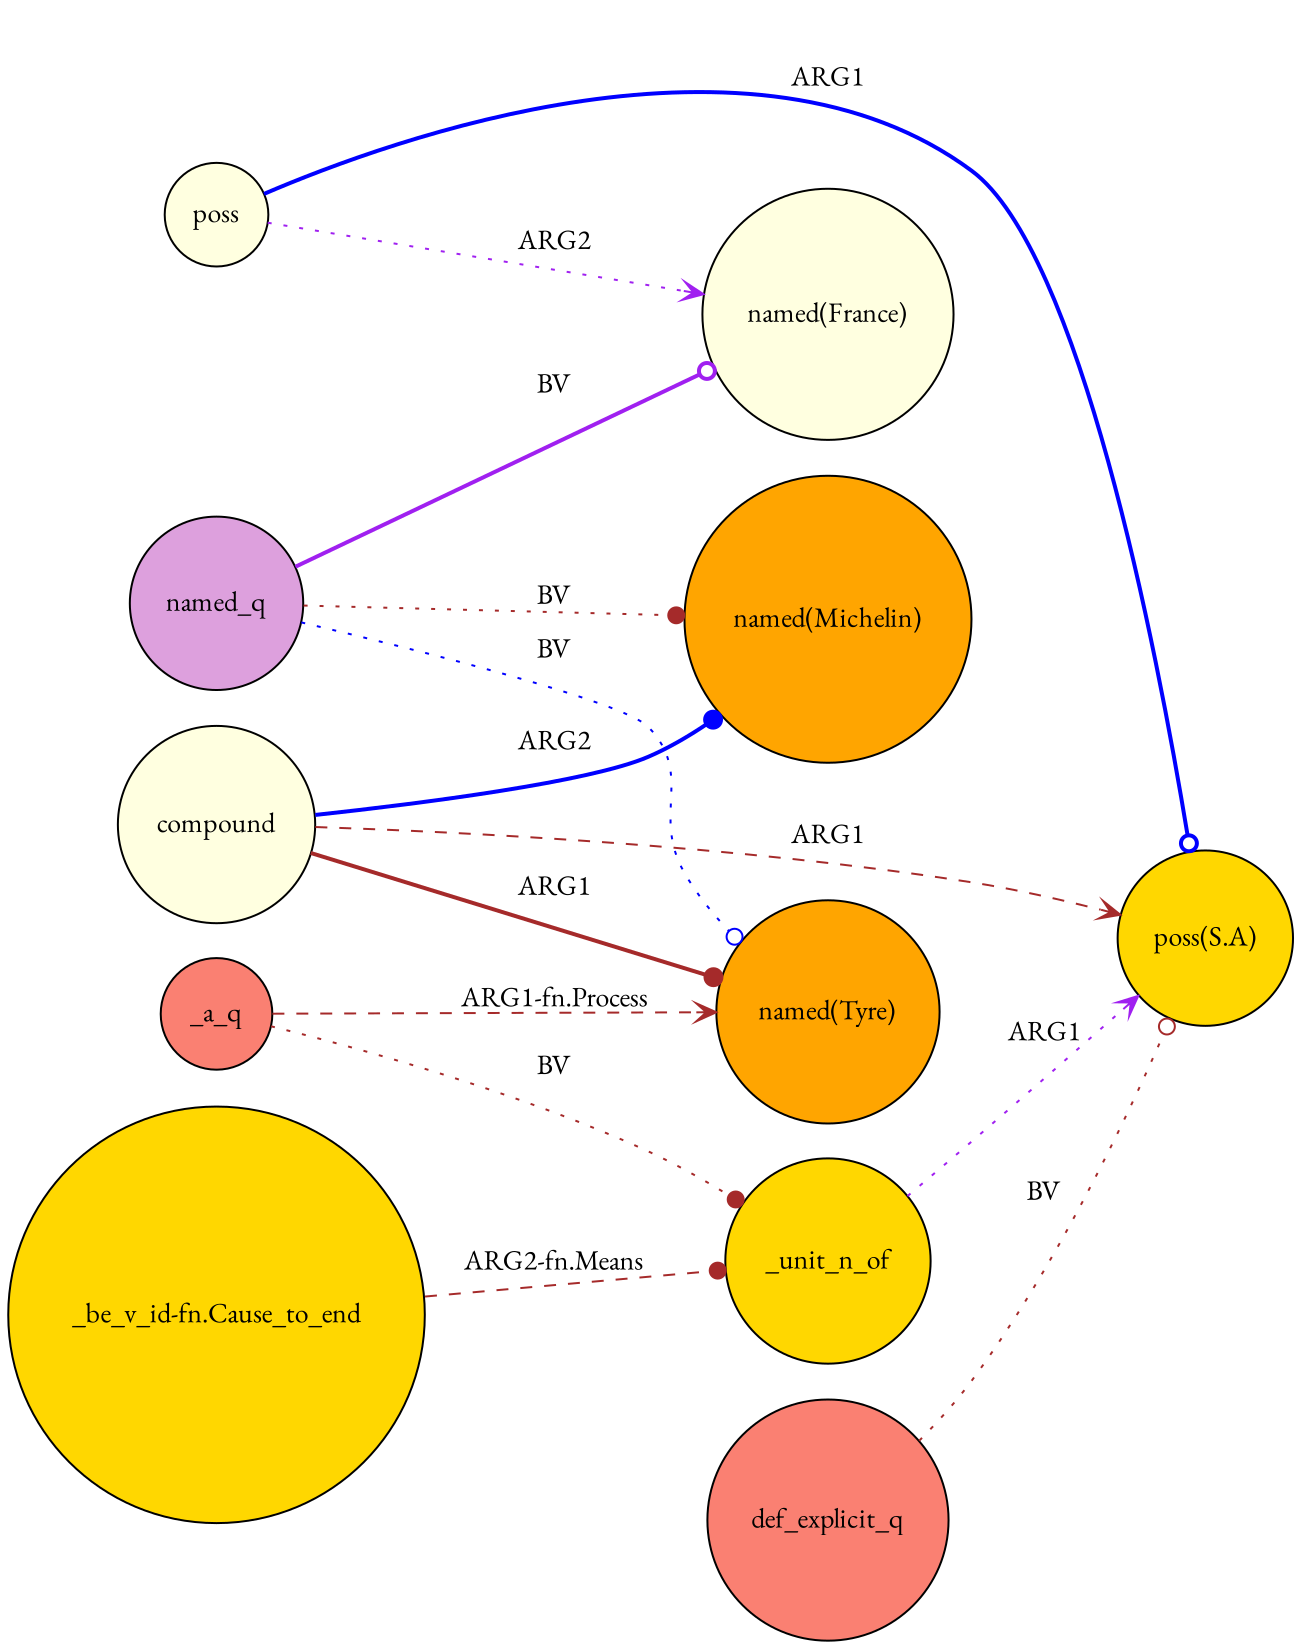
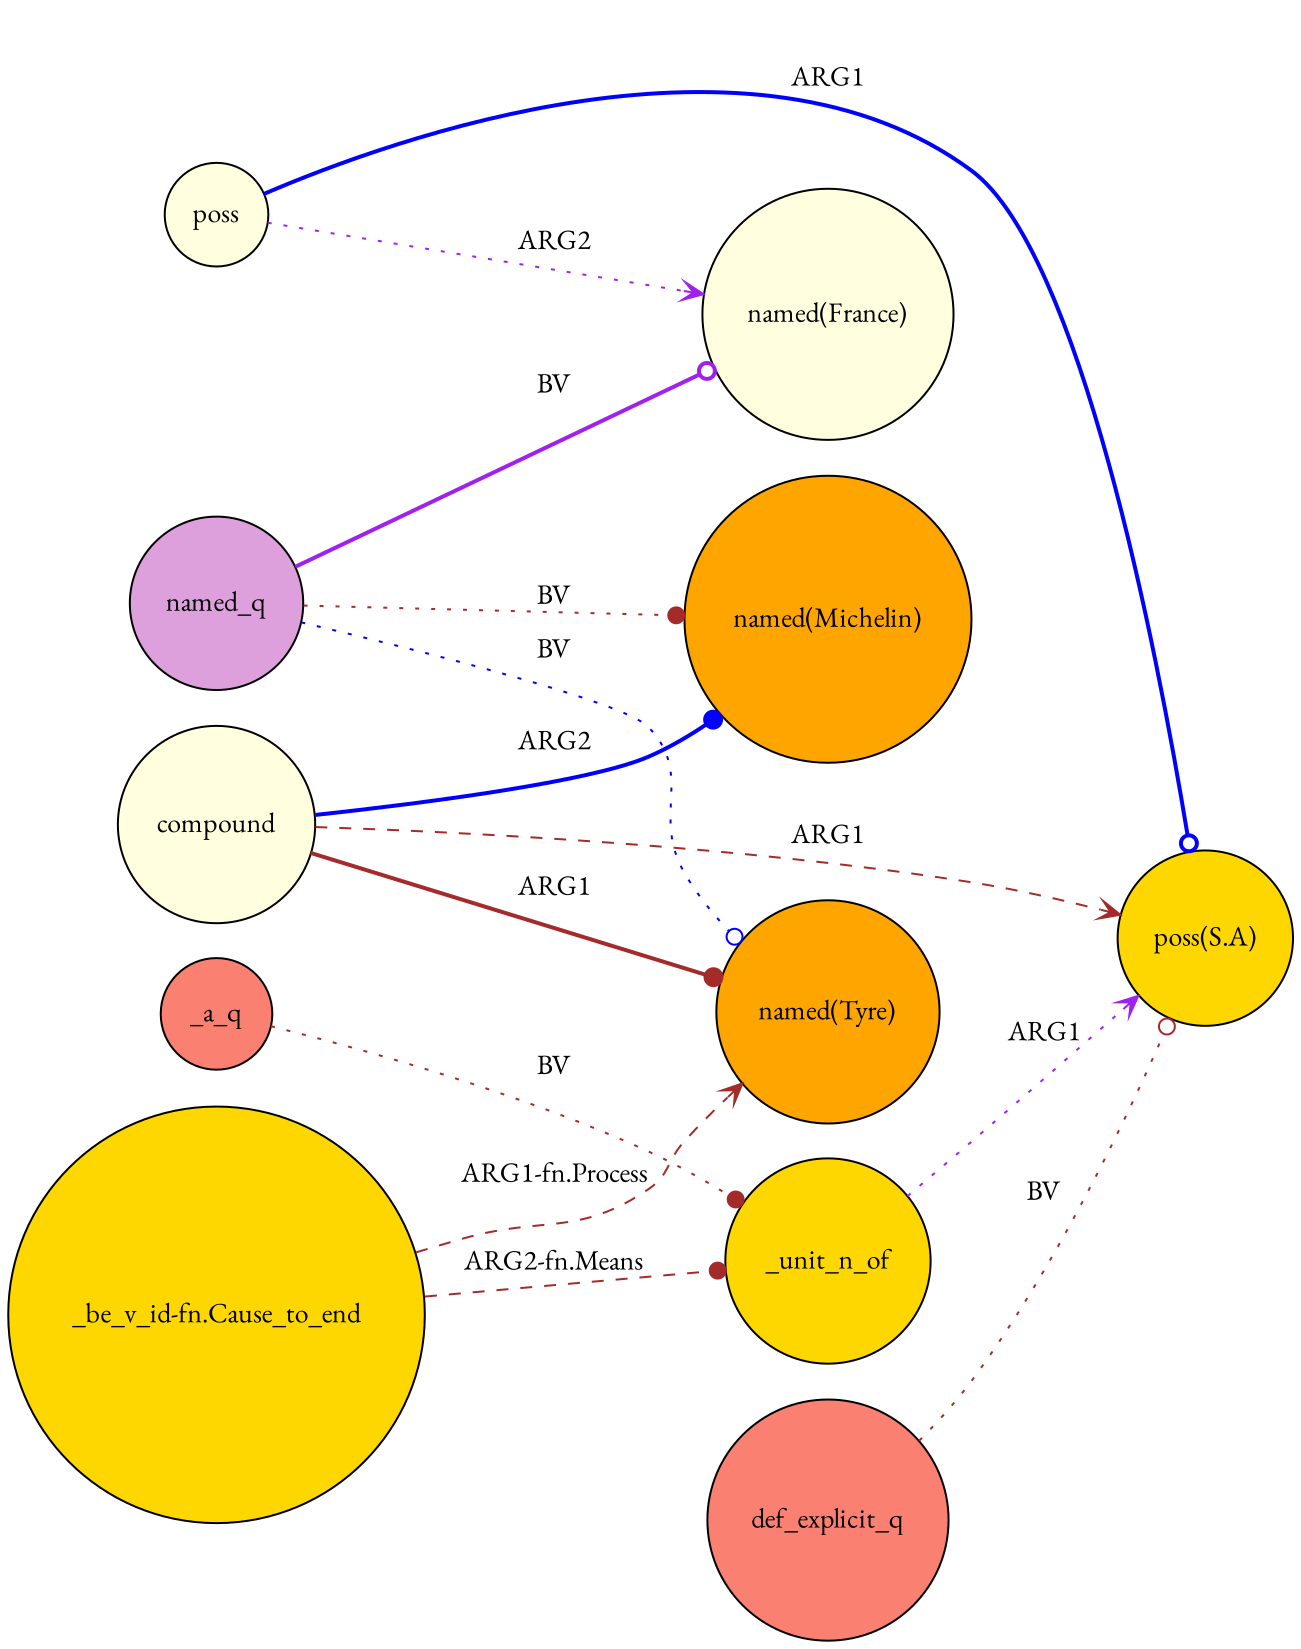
(484, 1013) -> (594, 1216)
